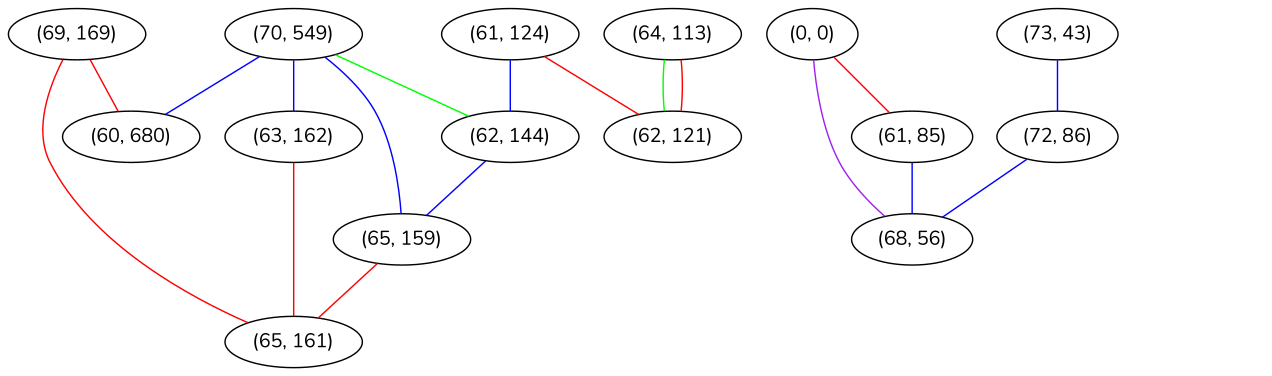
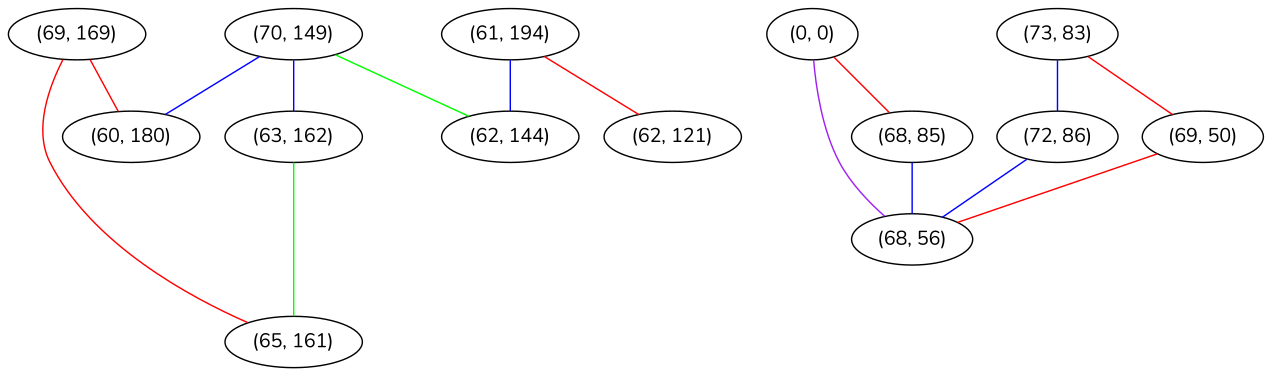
(294, 34) -> (294, 34)
(510, 34) -> (510, 34)
(673, 34) -> none
(1057, 34) -> (1057, 34)
(131, 137) -> (131, 137)
(912, 137) -> (912, 137)
none -> (1203, 137)
(294, 239) -> (294, 239)
(402, 239) -> none
